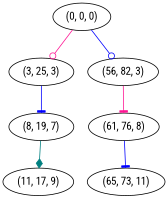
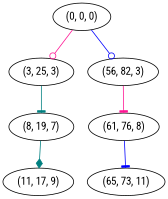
(41, 97) -> (41, 97)
